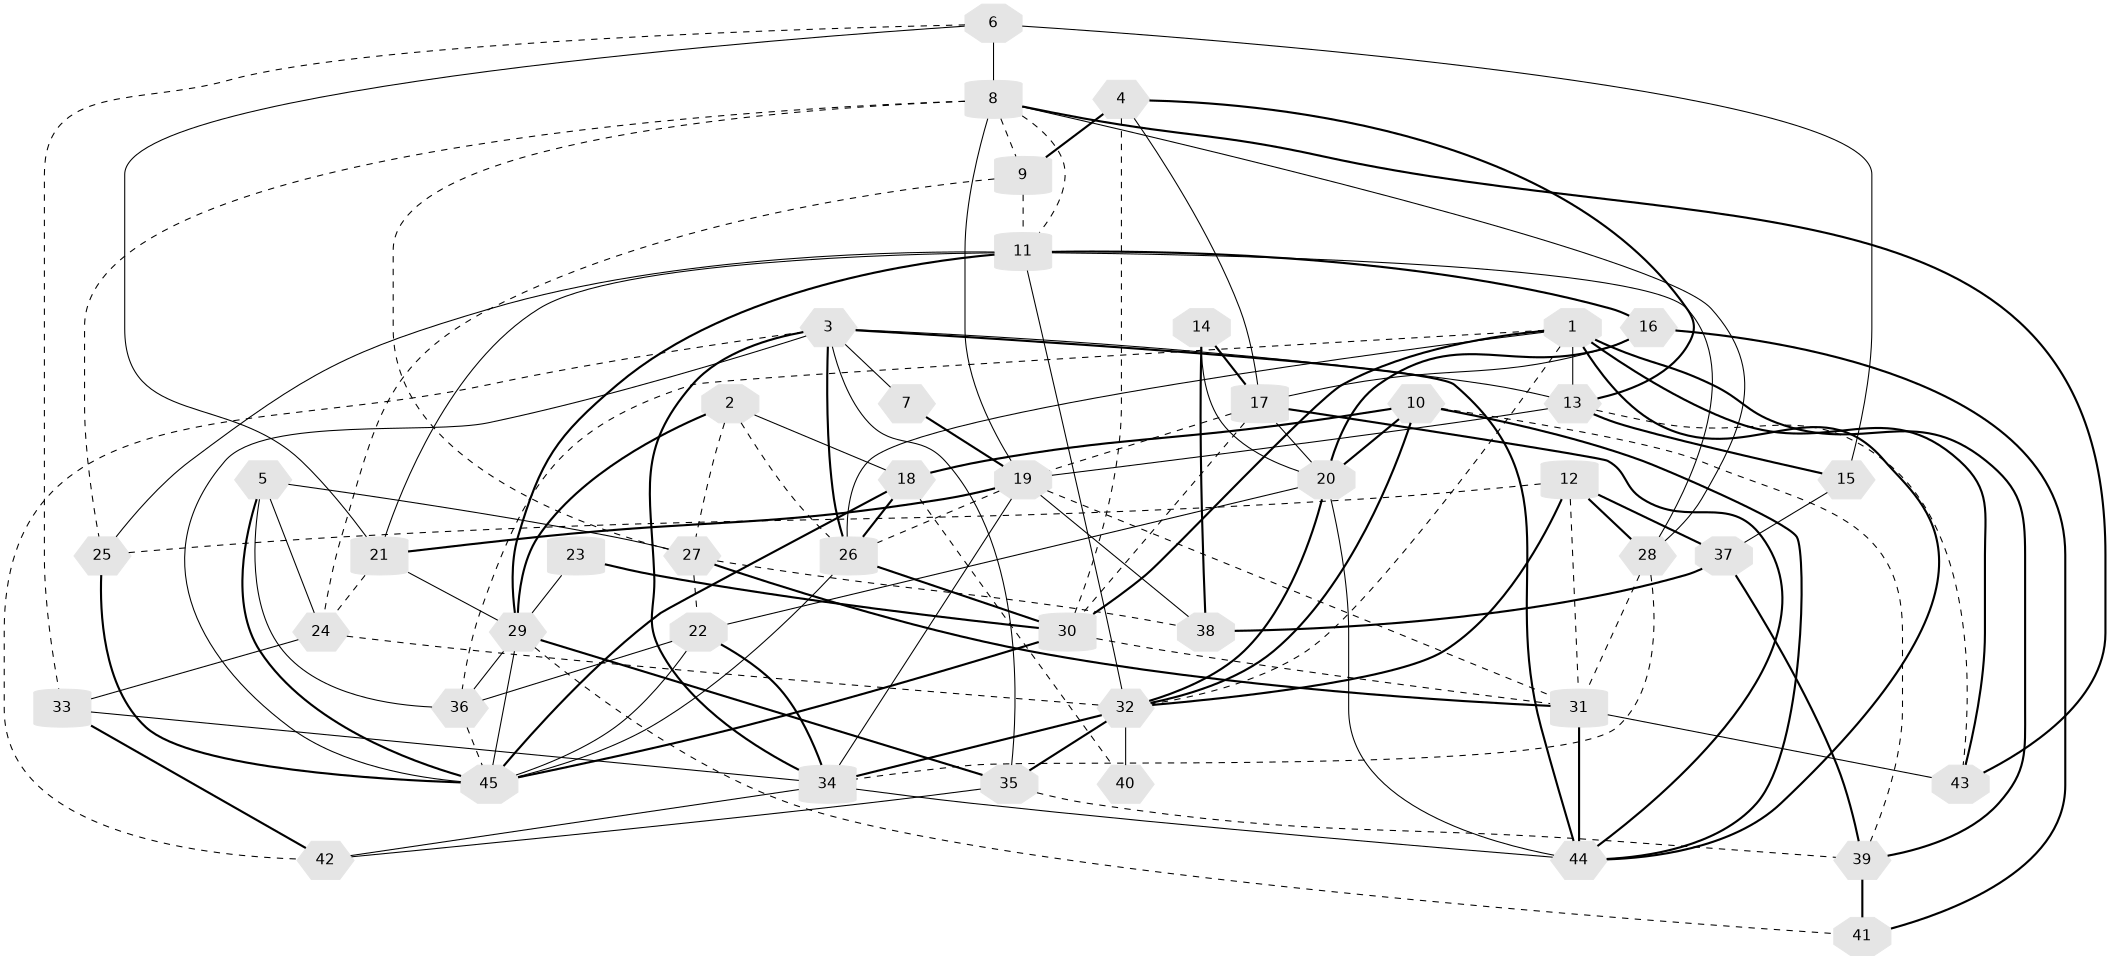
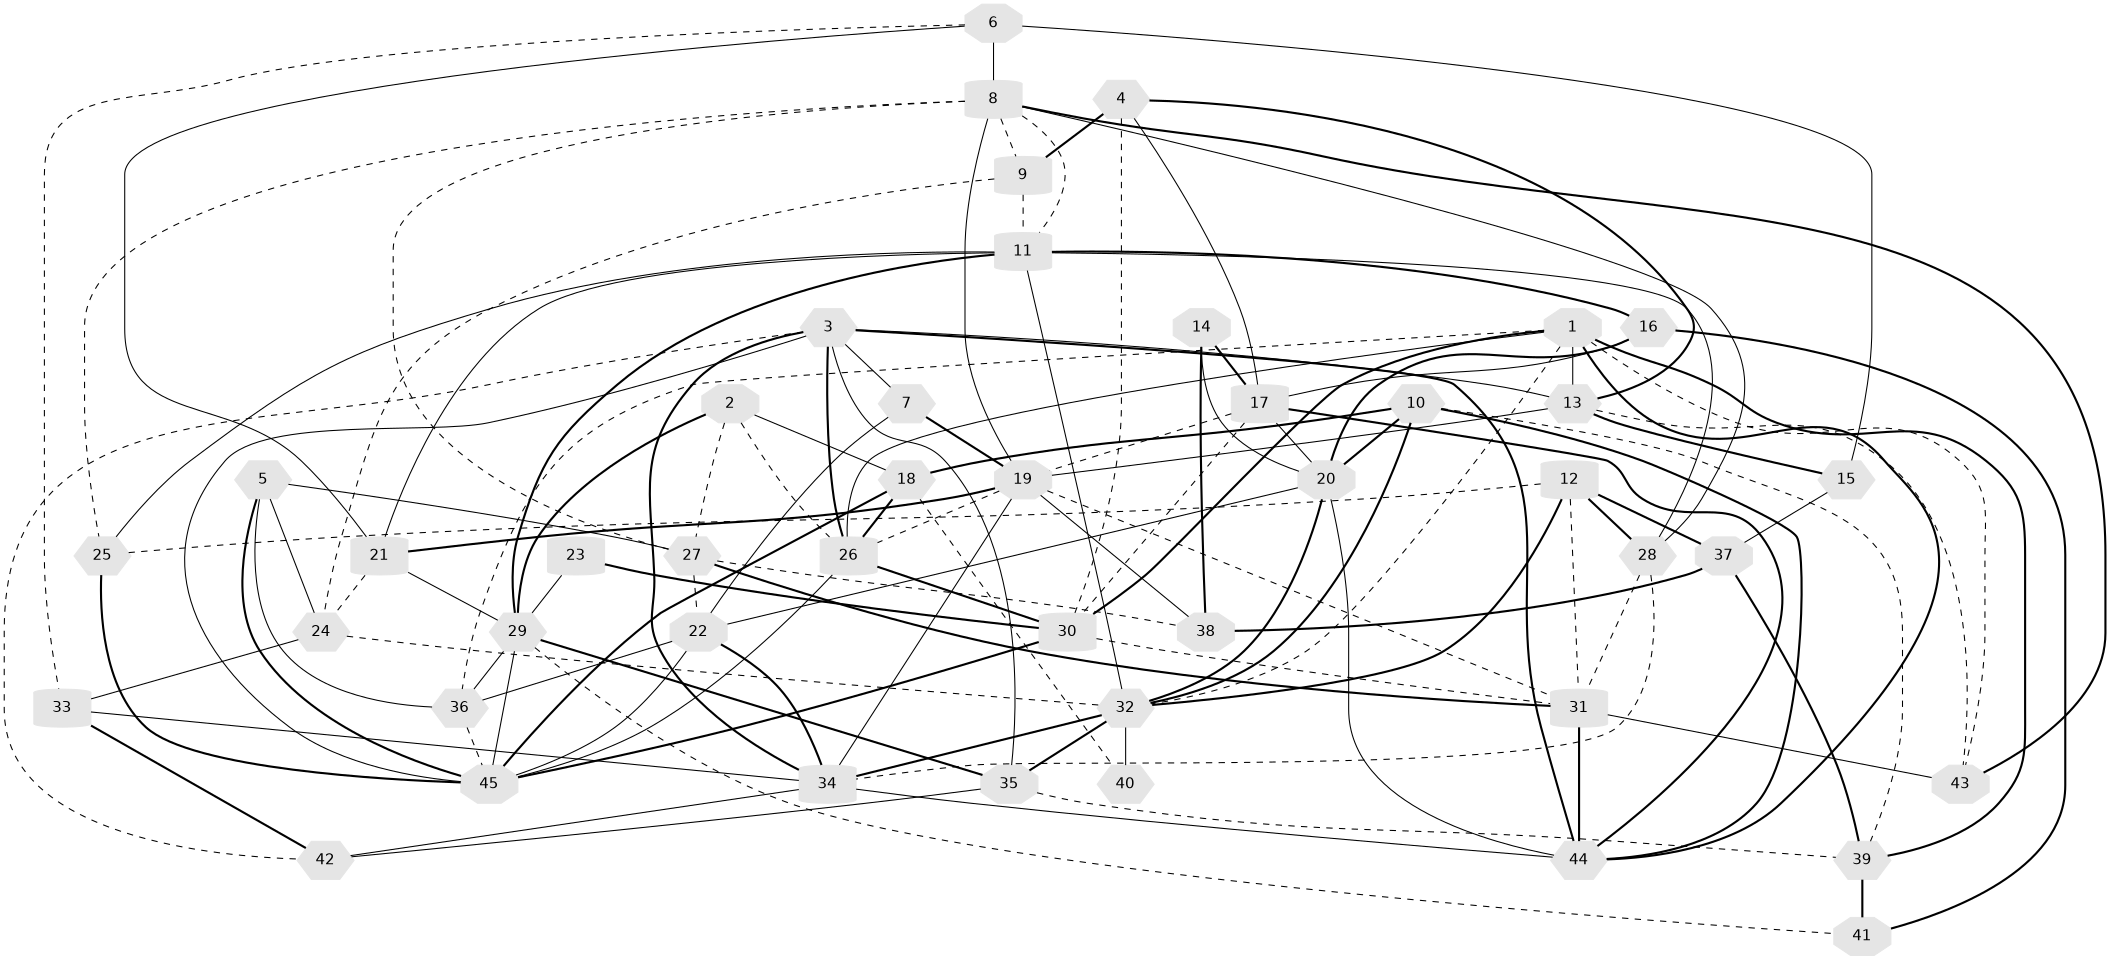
(1939, 446) -> (1939, 446)
none -> (791, 507)
